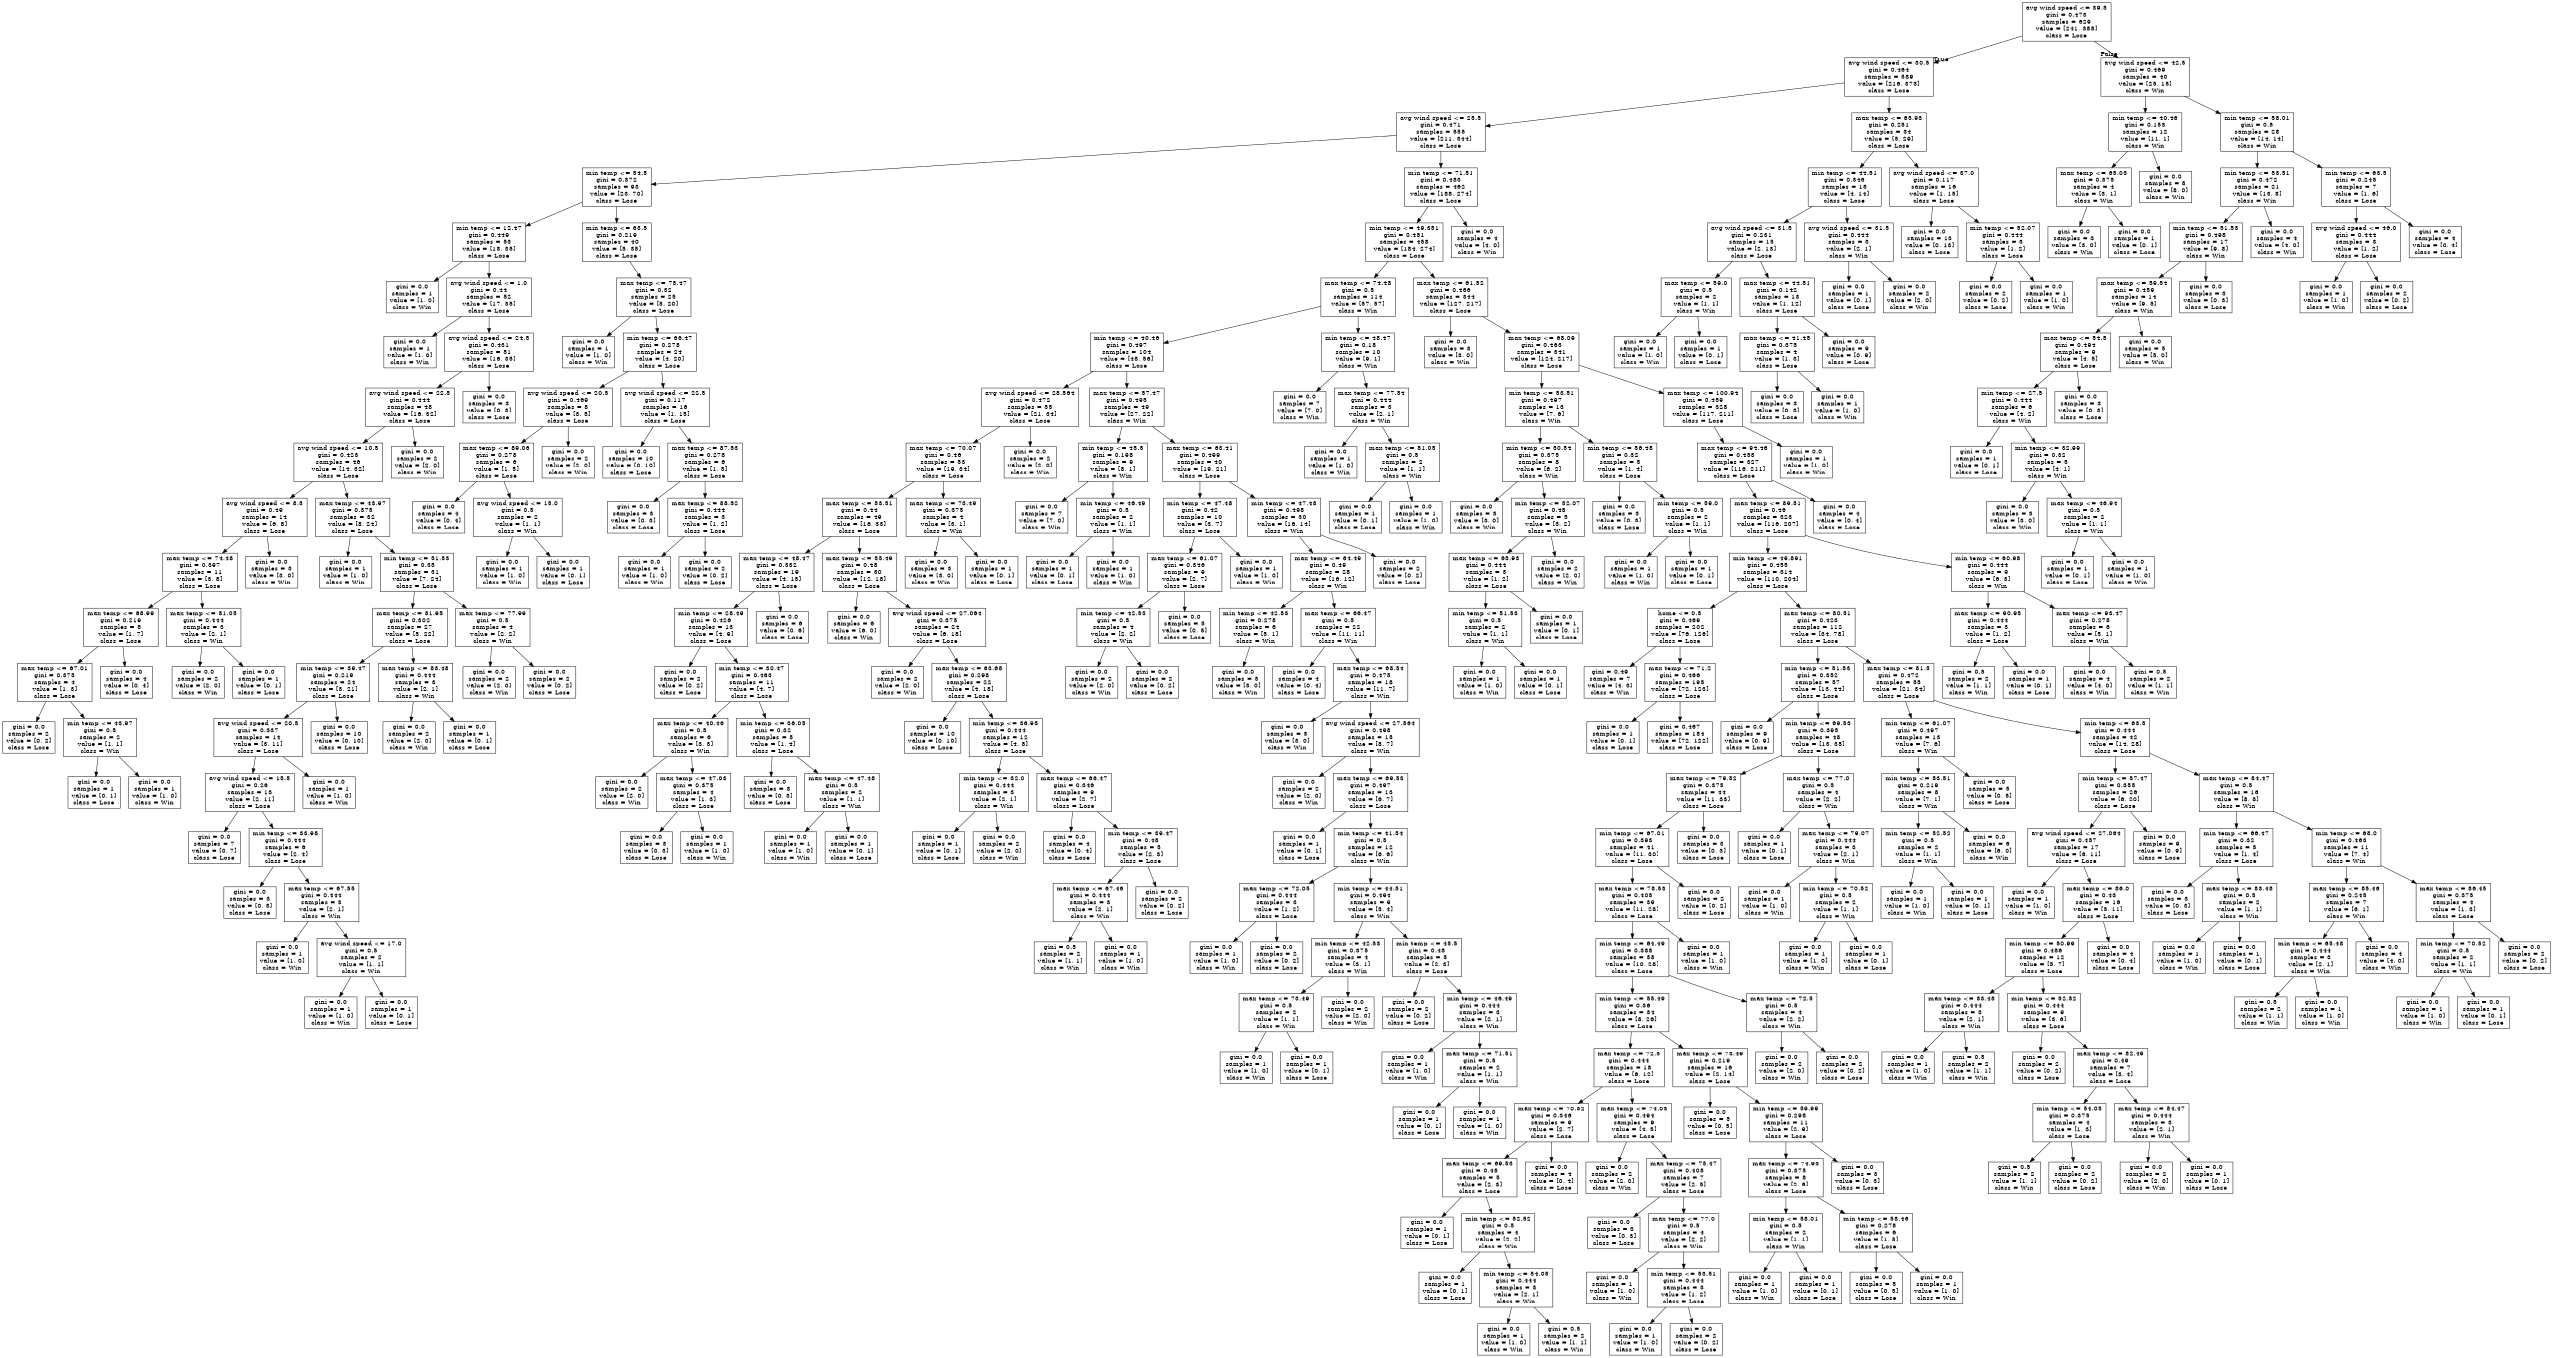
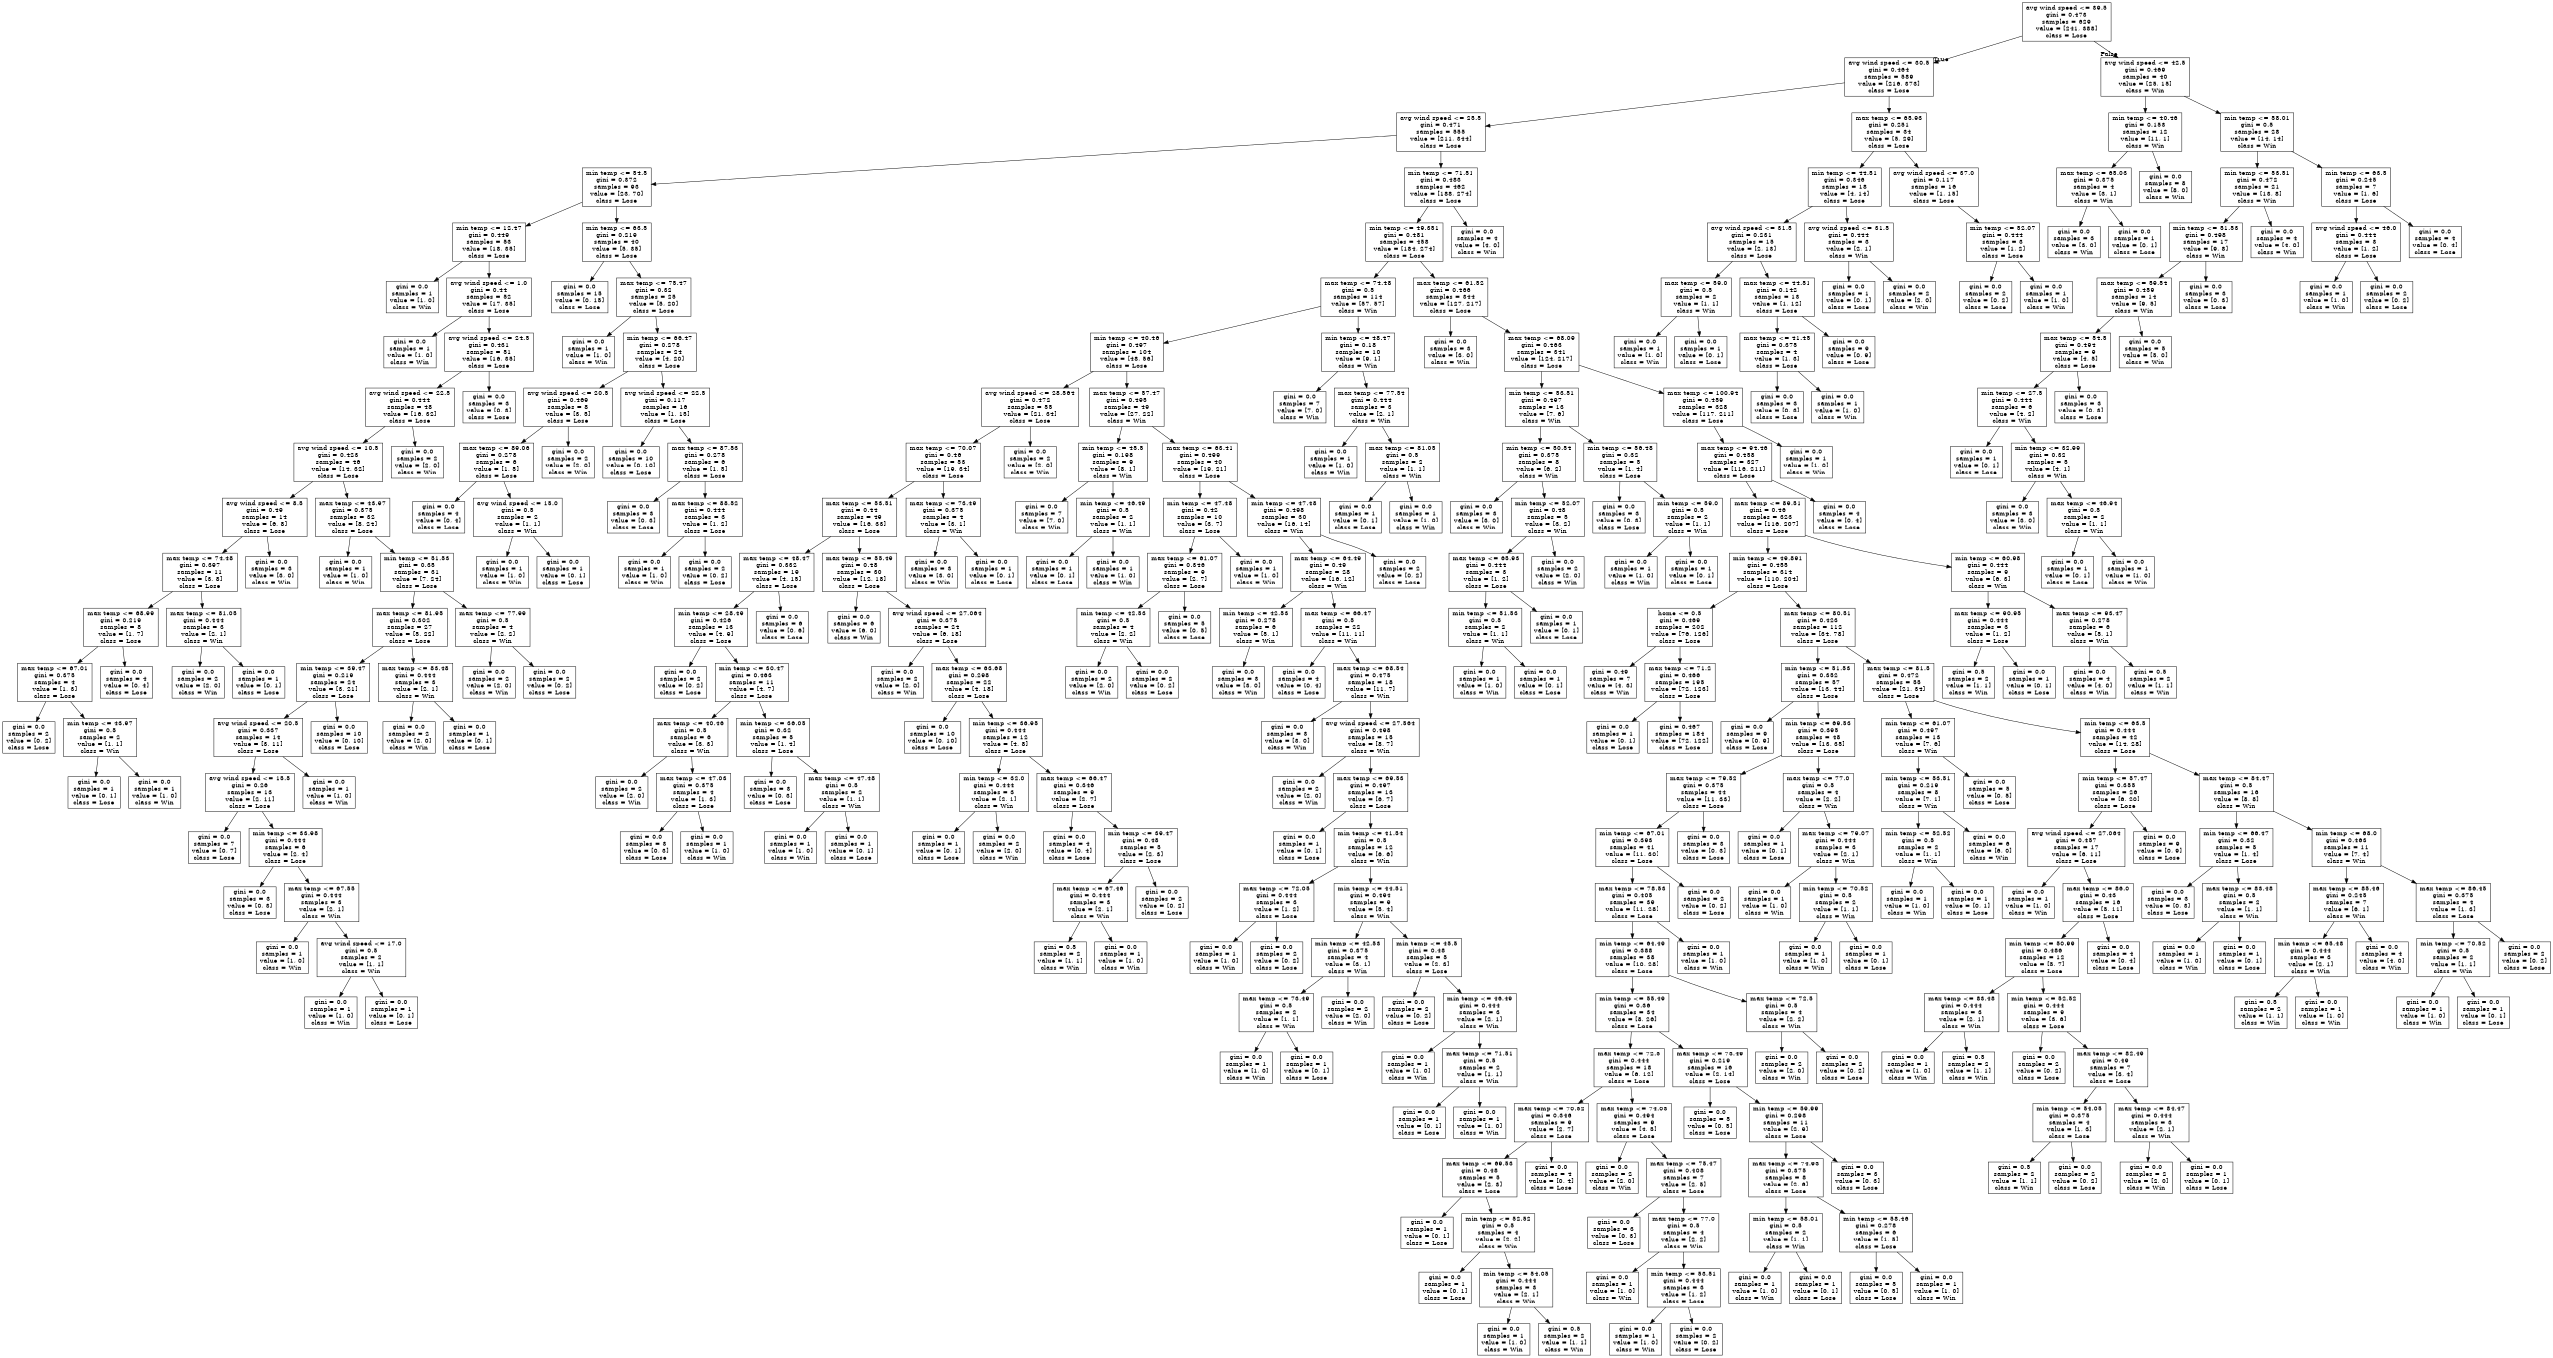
(1930, 242) -> none
none -> (580, 297)
